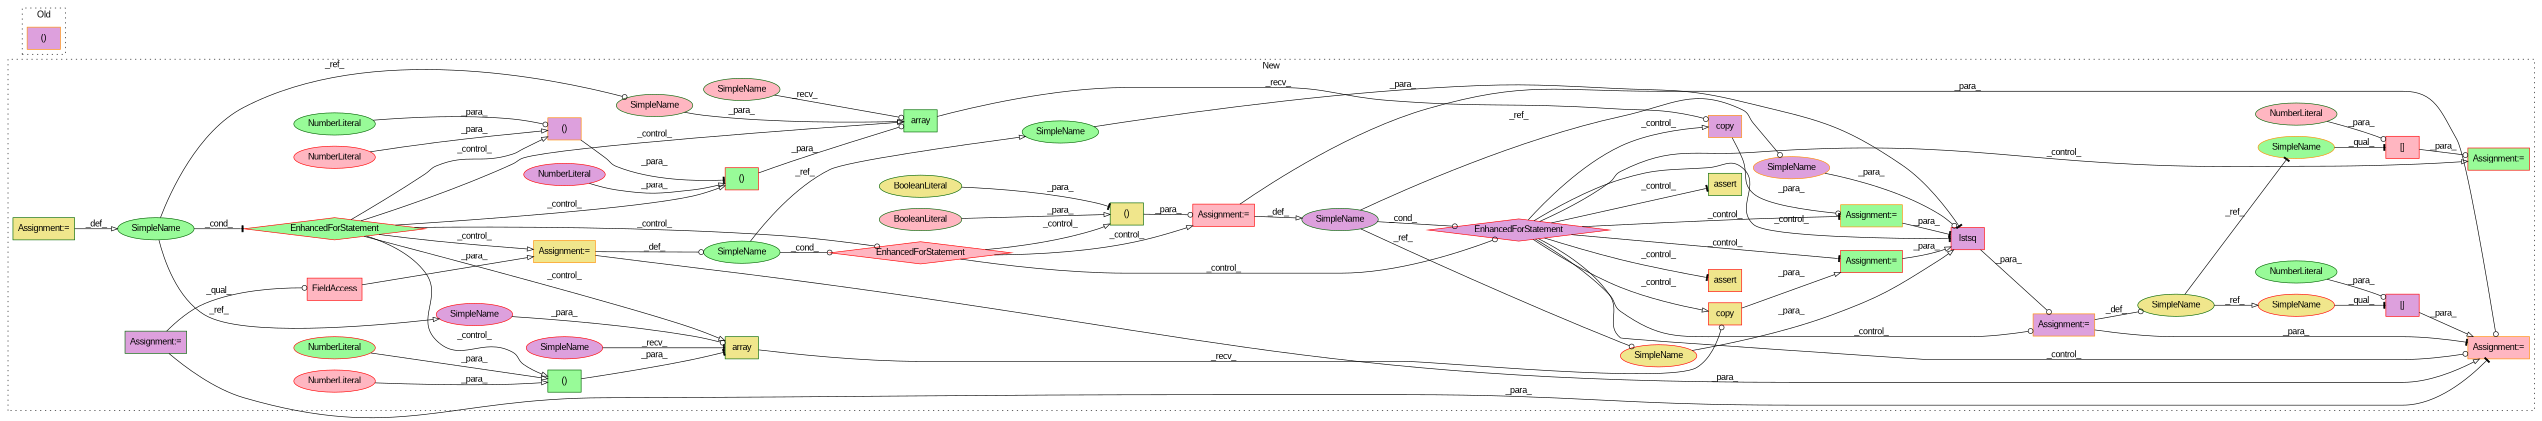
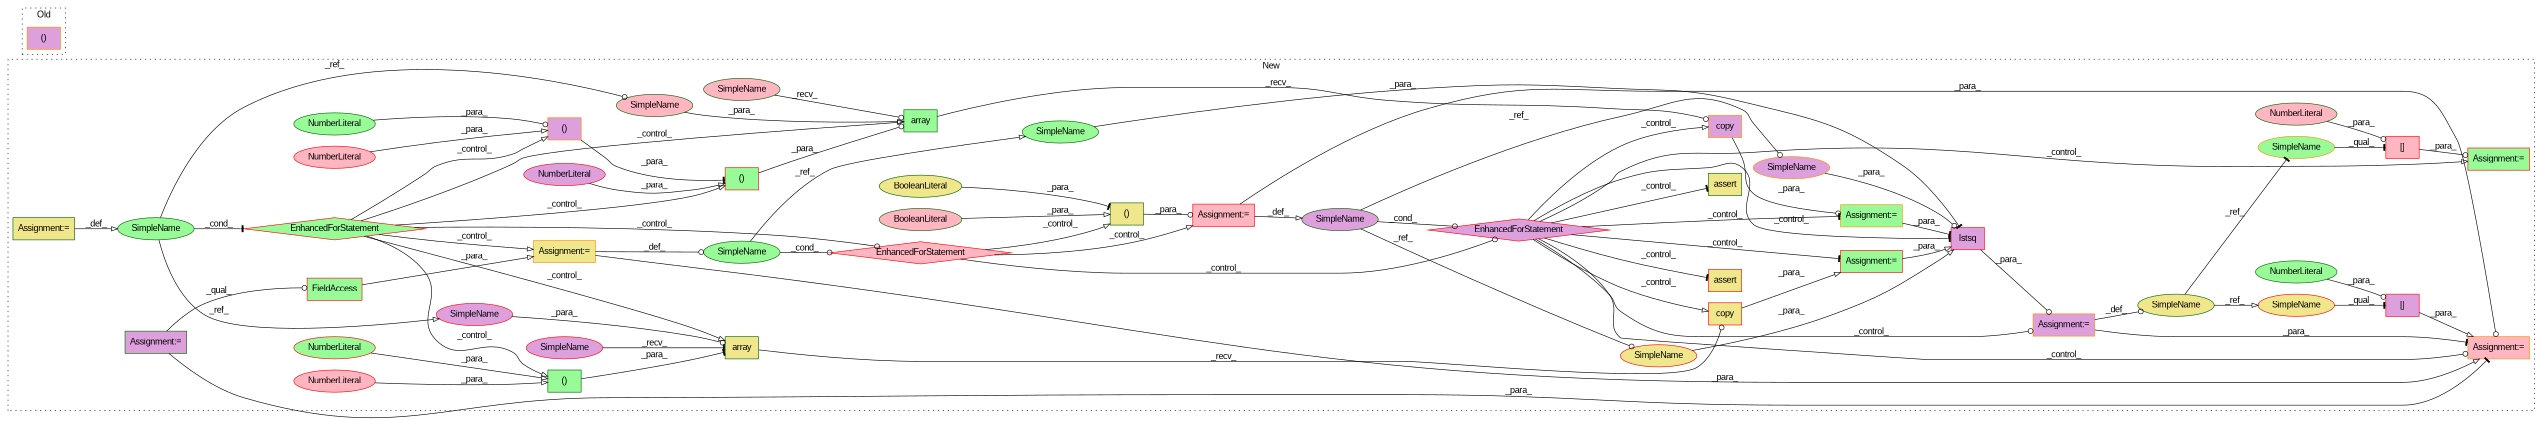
(335, 289) -> (335, 289)
